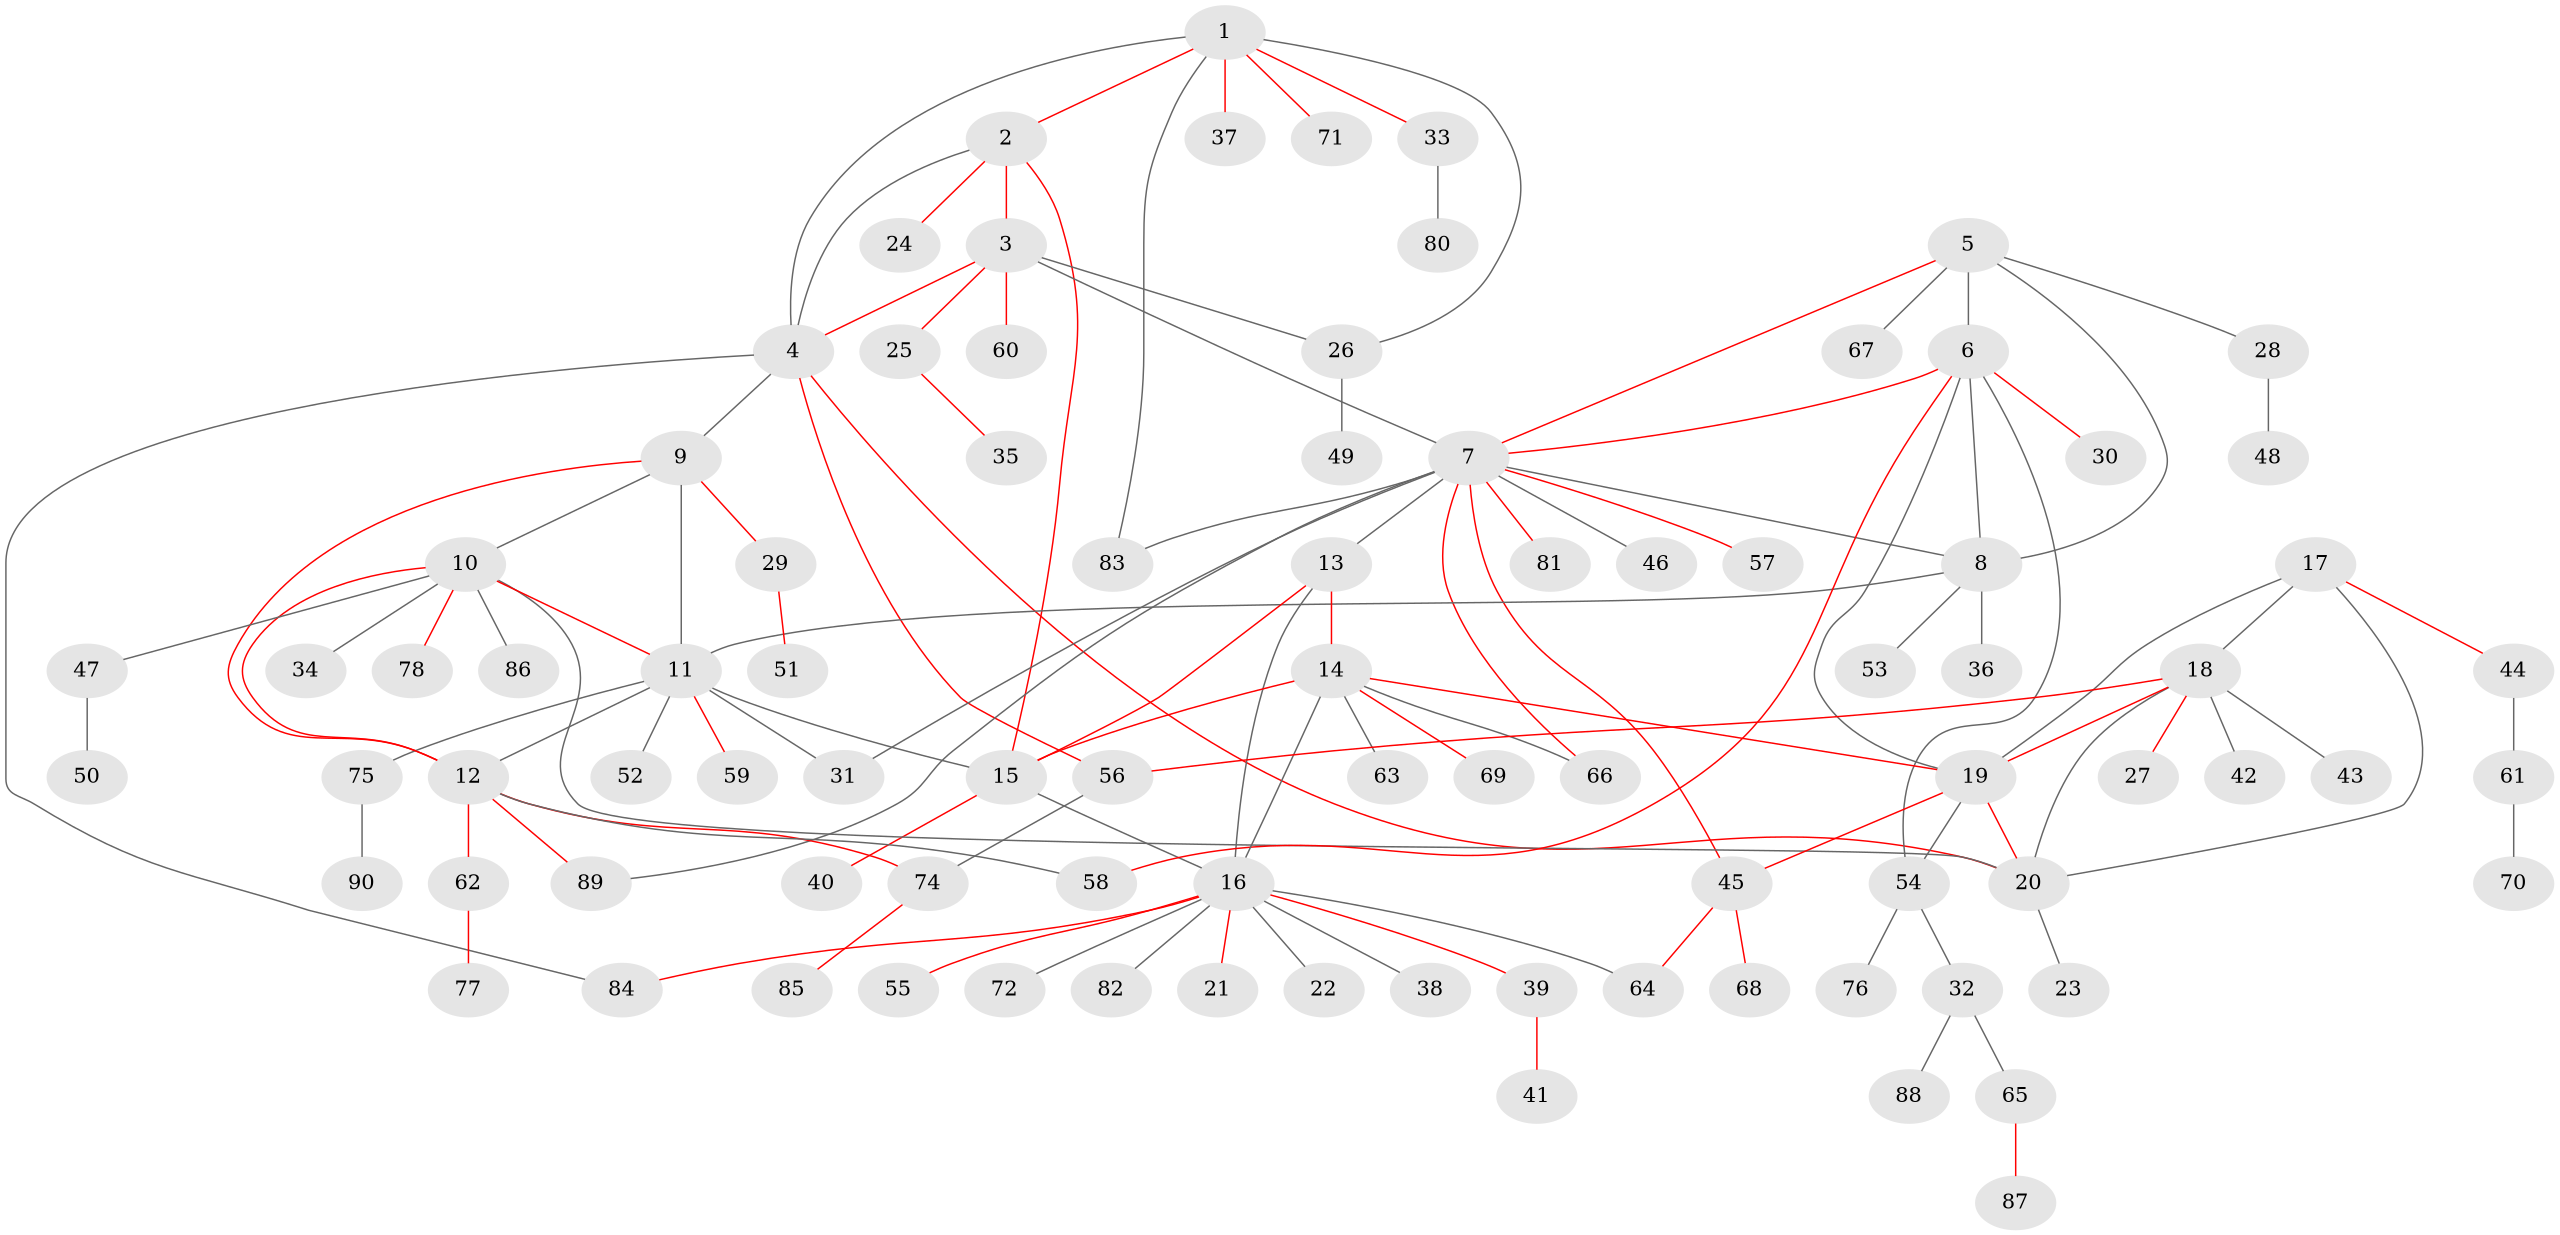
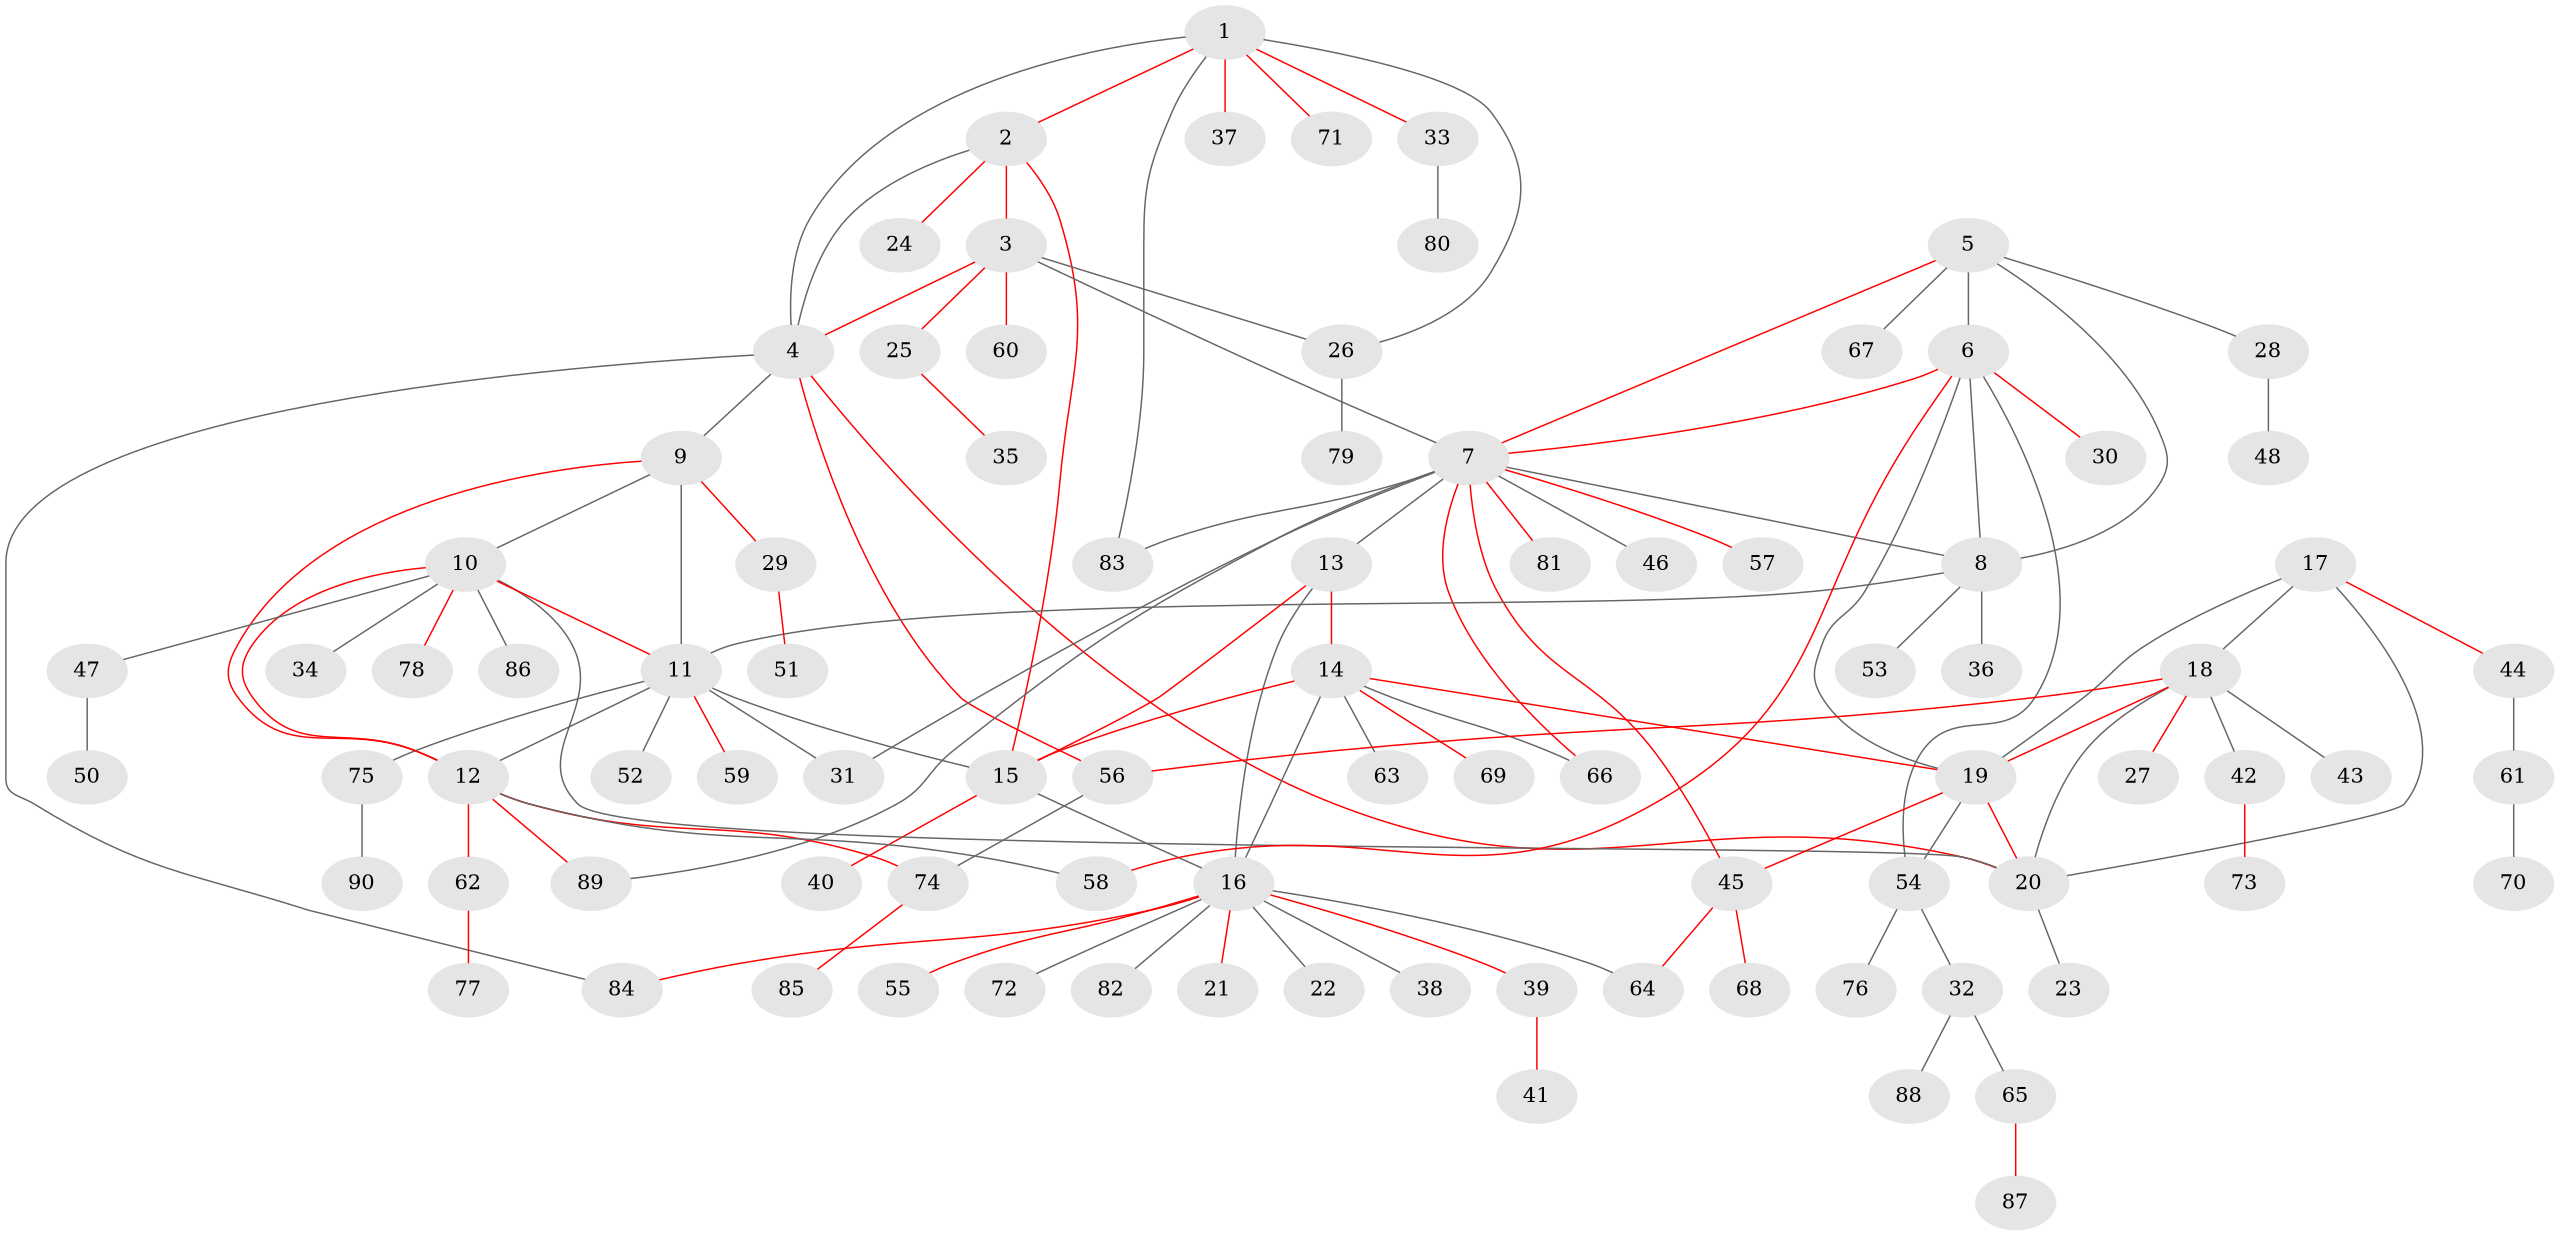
(1342, 458) -> (1342, 458)
none -> (2245, 884)
